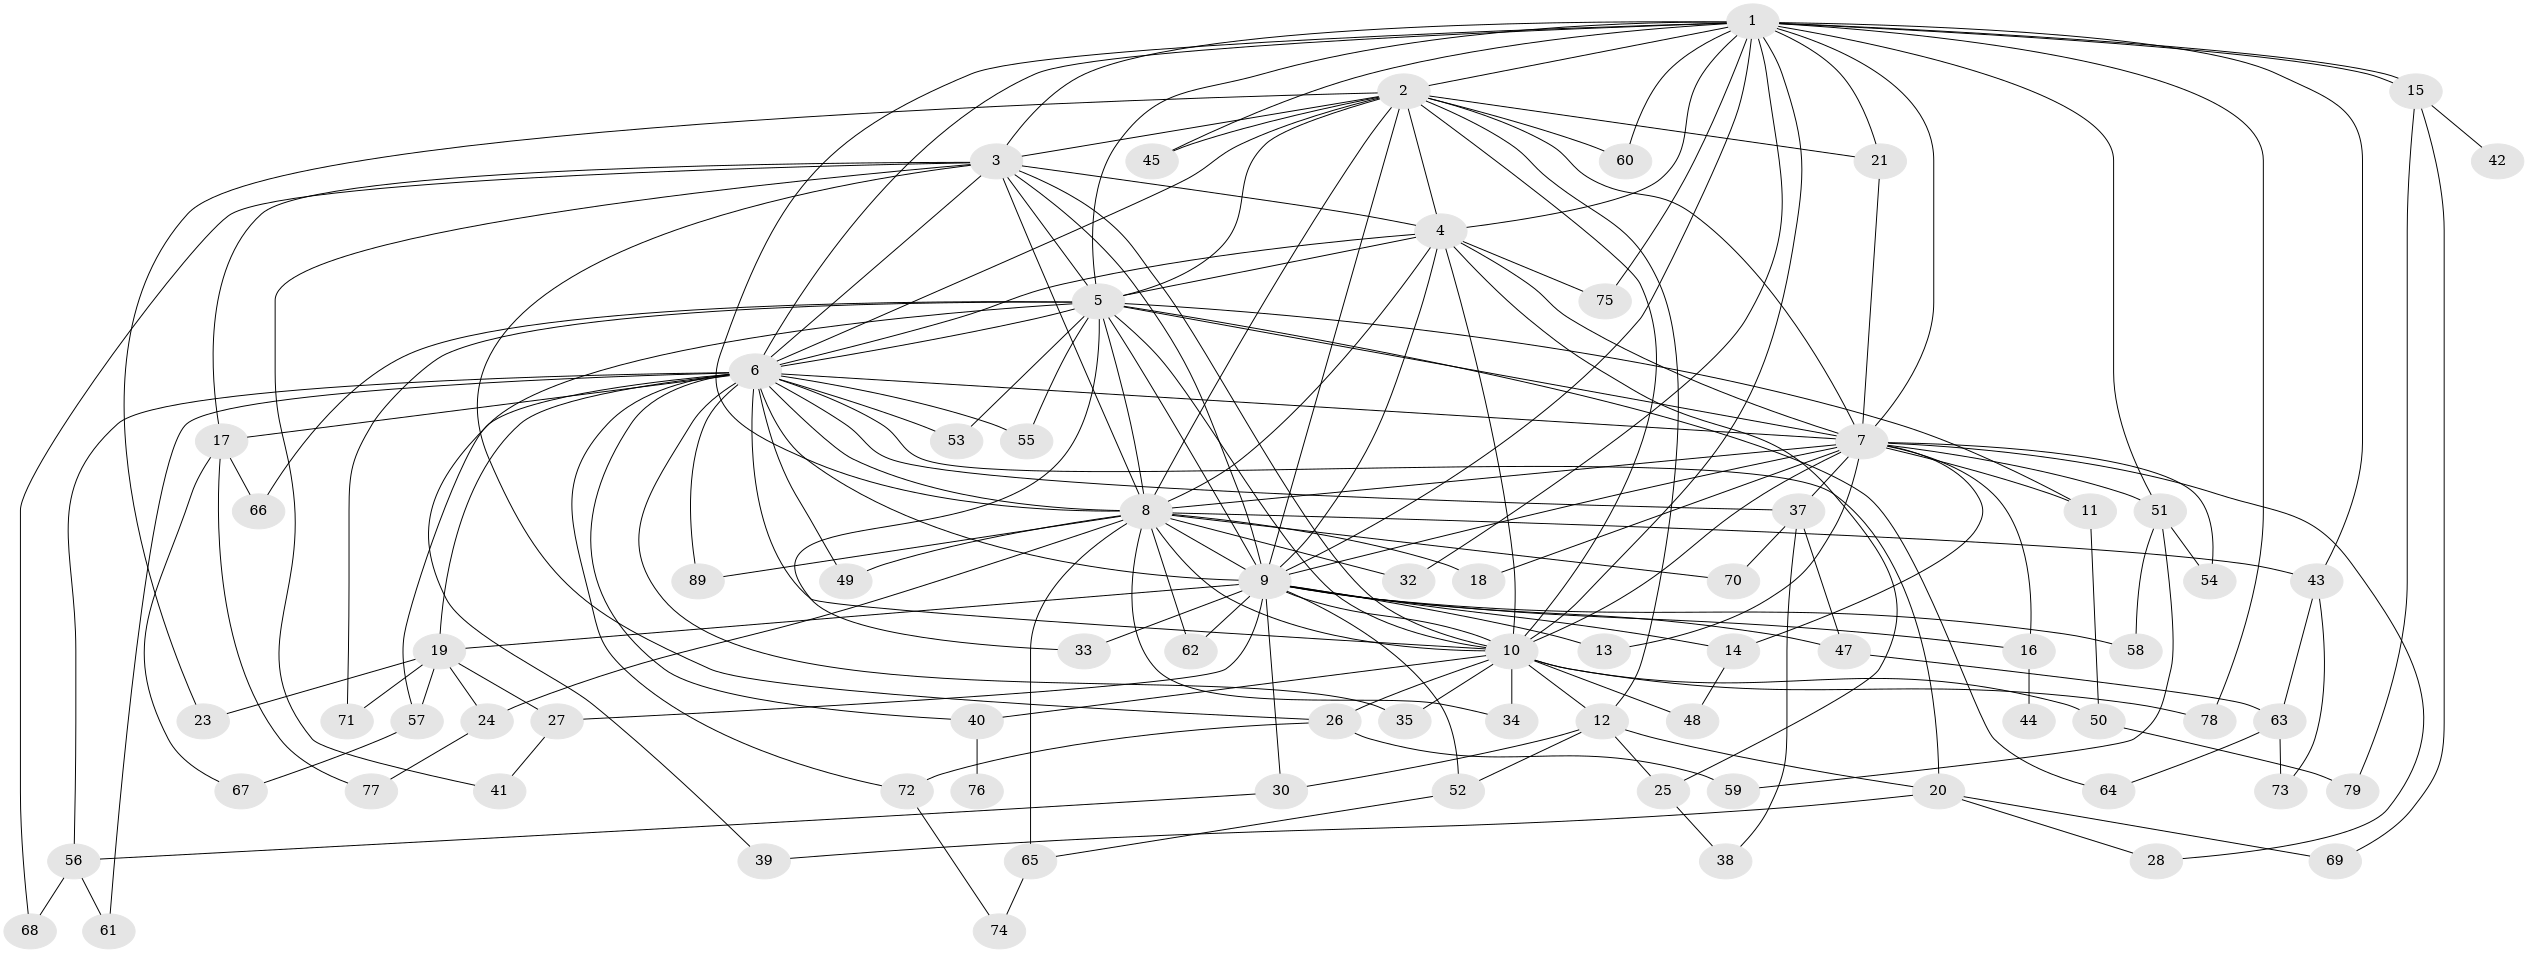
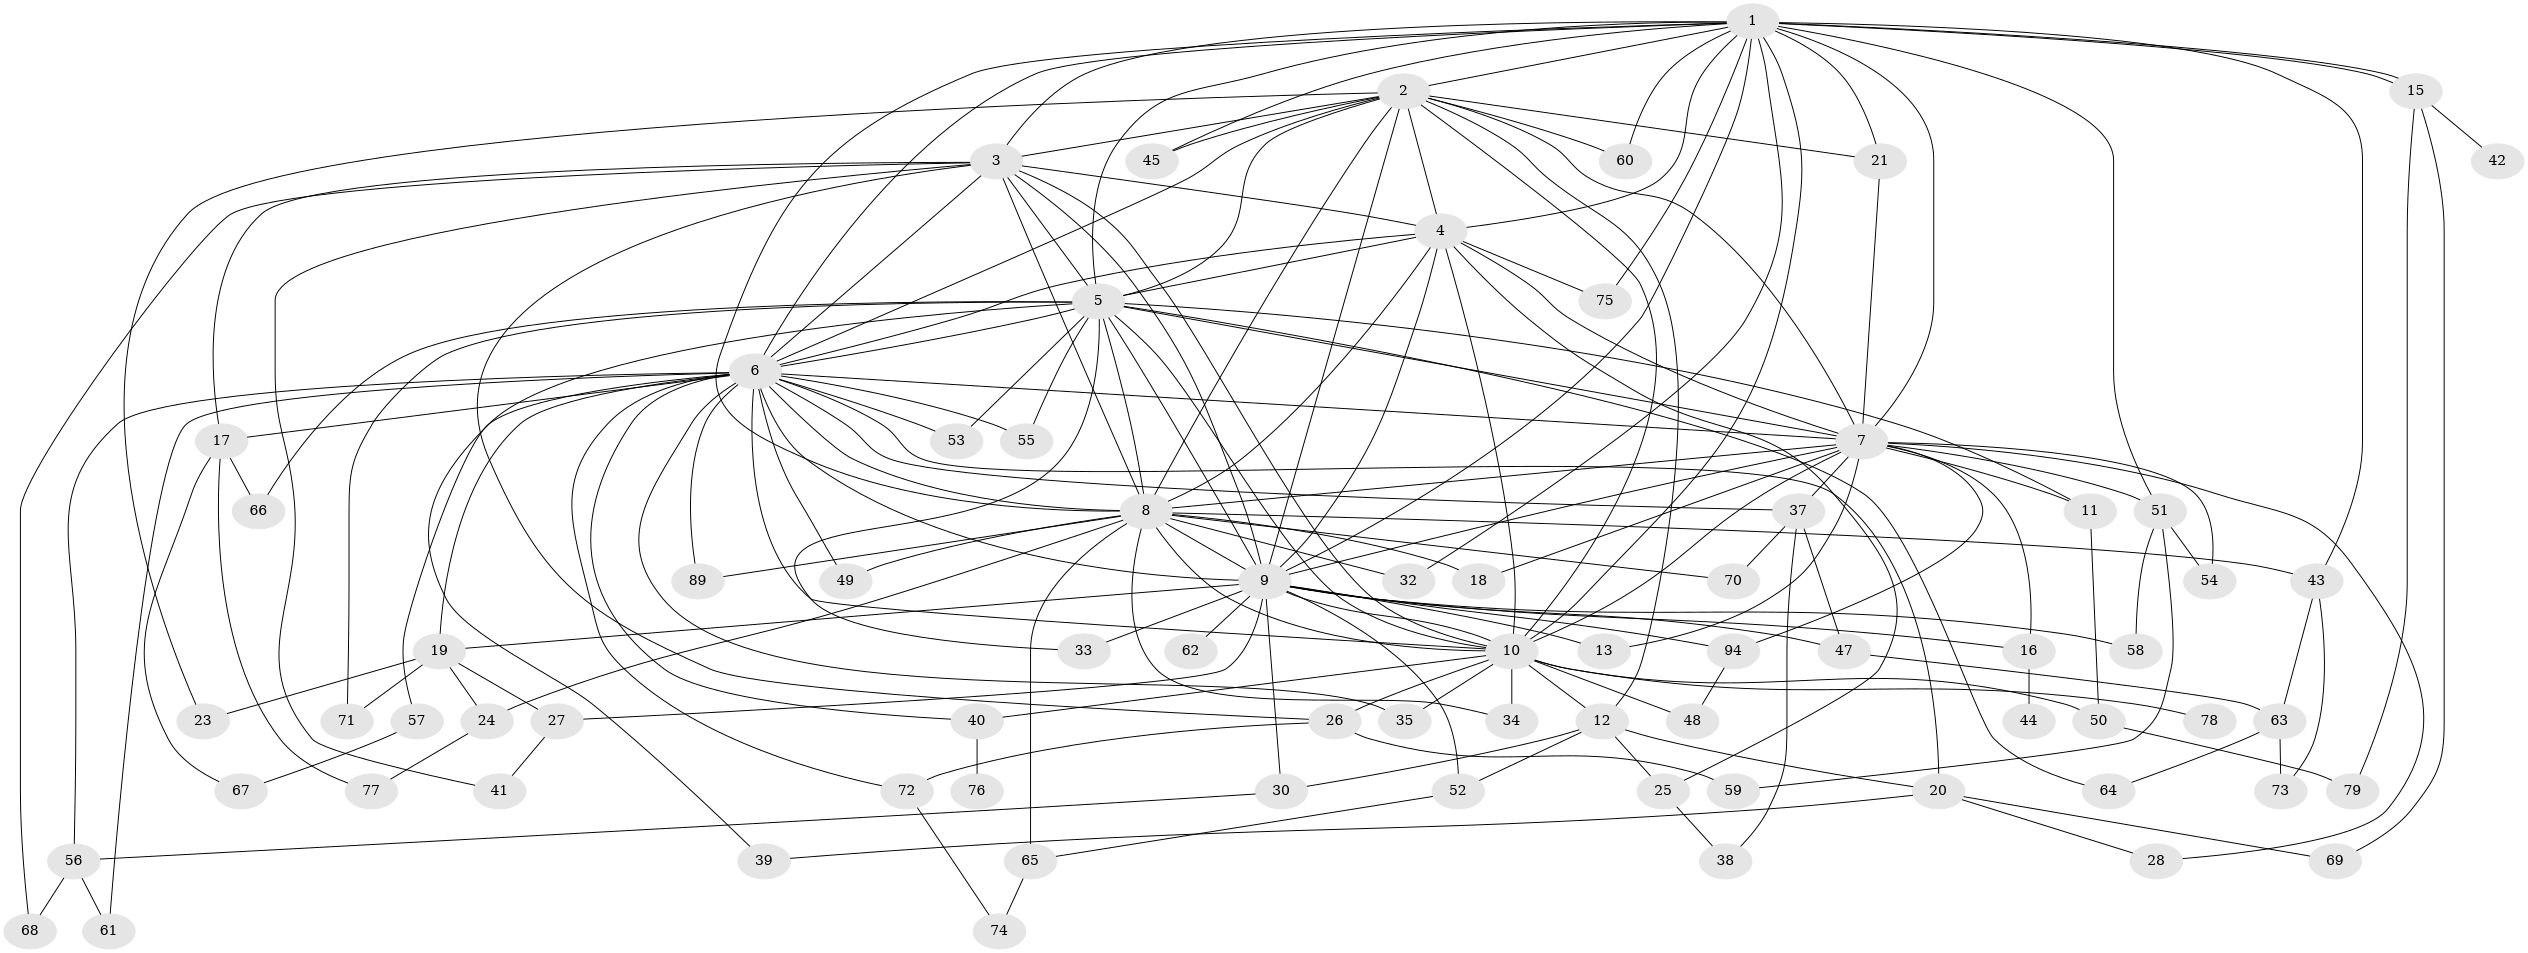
(2263, 175) -> none
(1169, 584) -> none
(1733, 651) -> (1733, 651)
(428, 686) -> none
